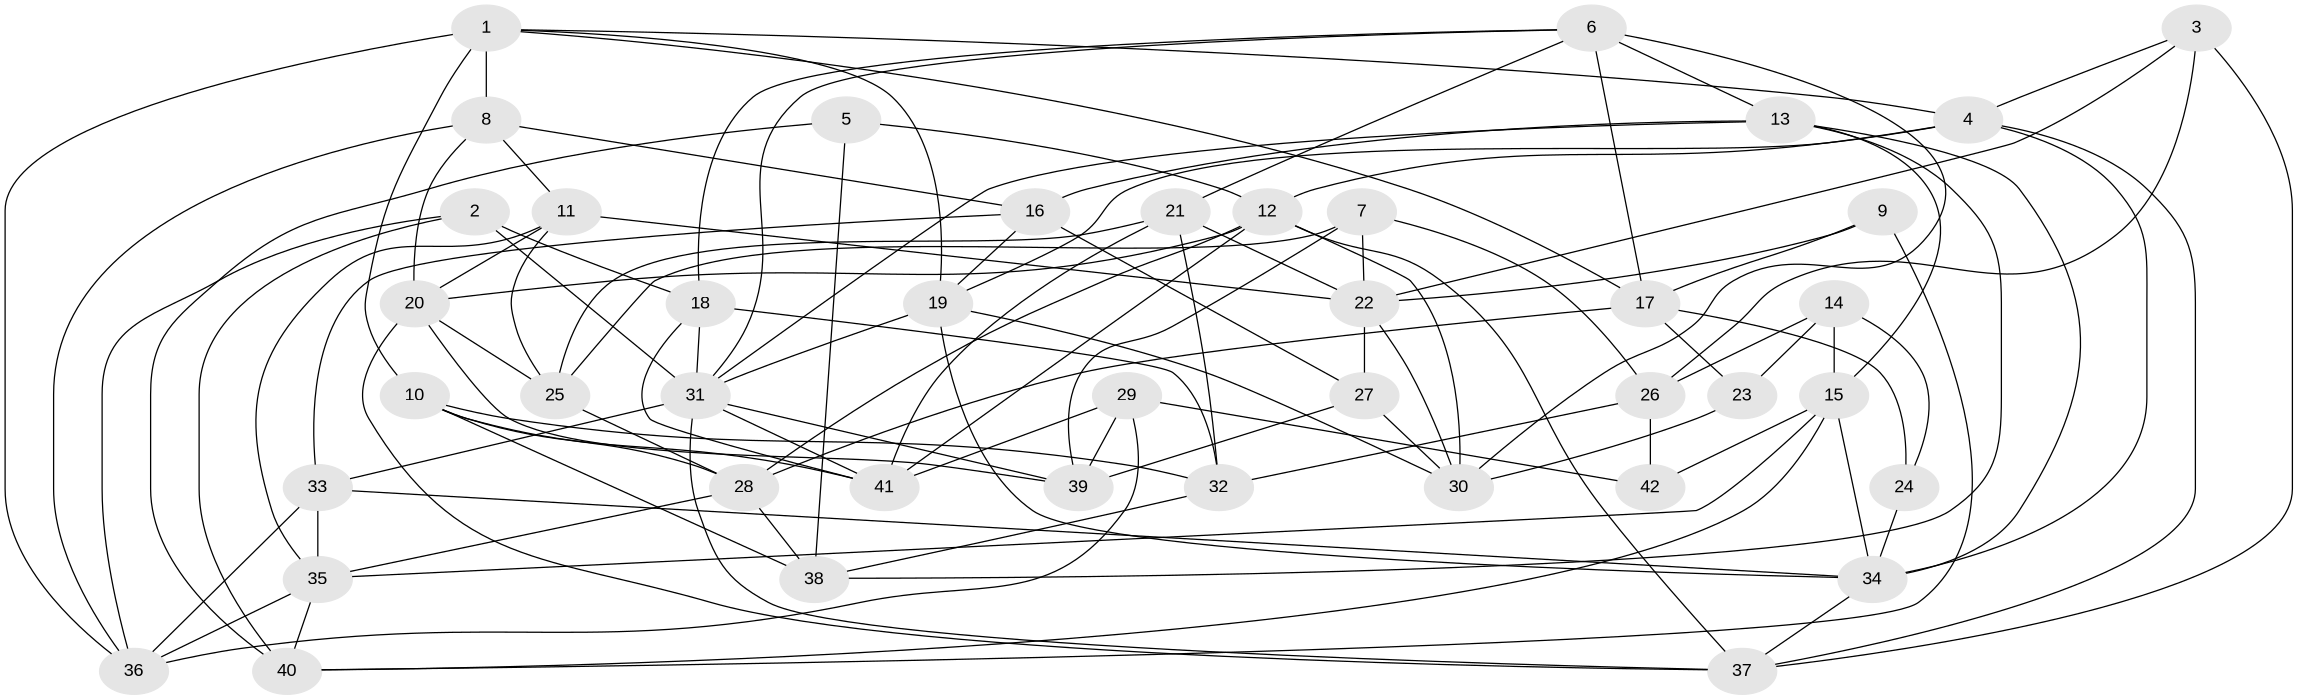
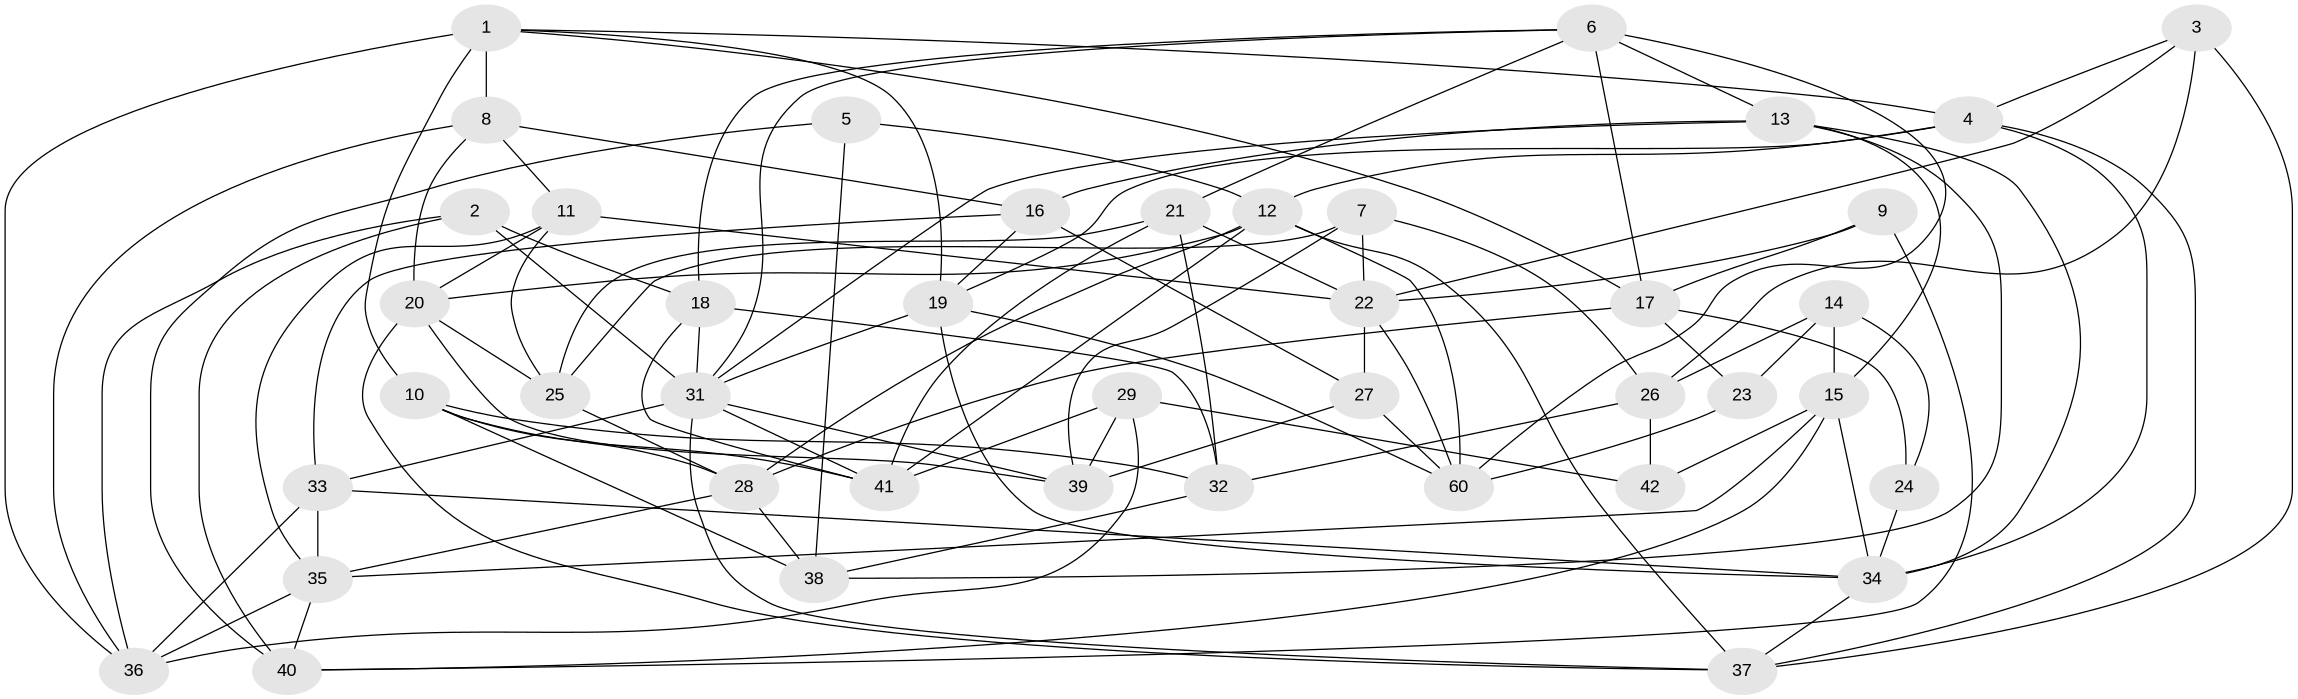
(1459, 488) -> (1459, 488)
